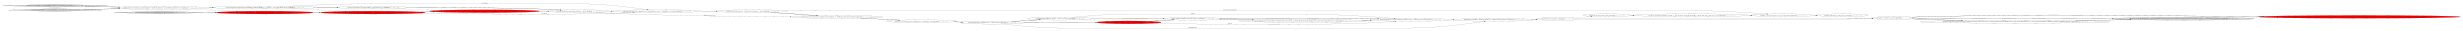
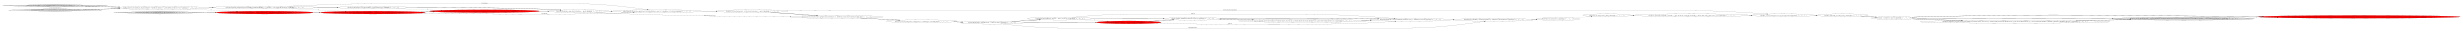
(1726, 19) -> (1869, 17)
